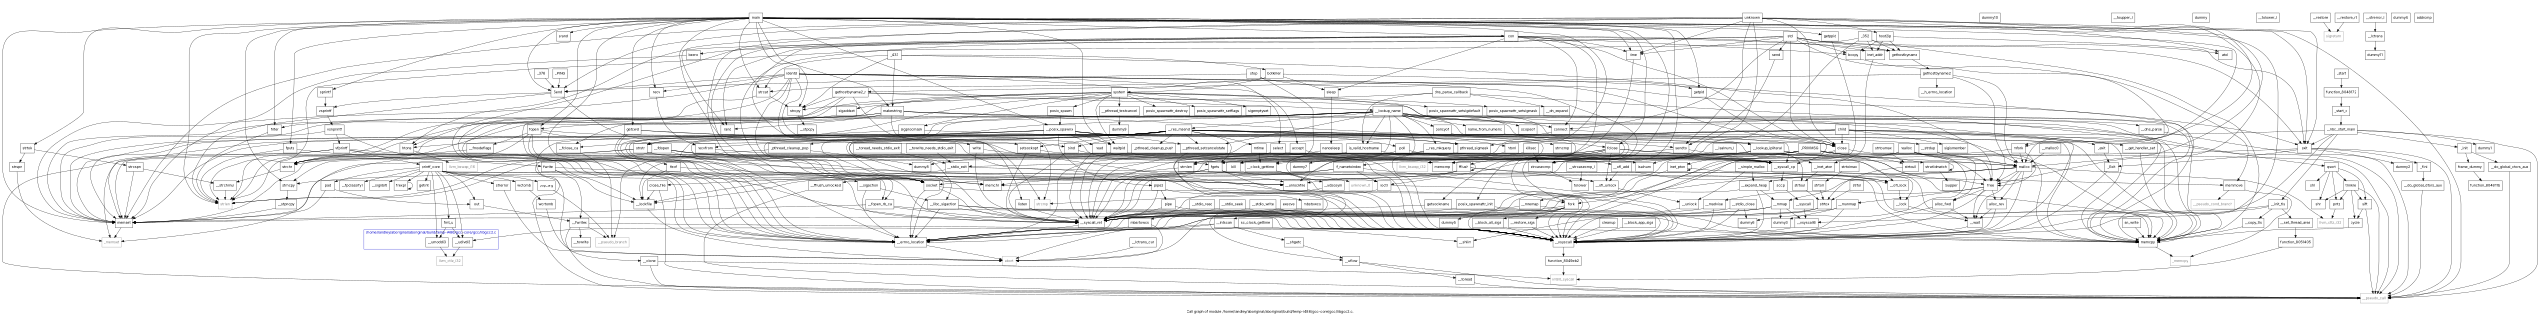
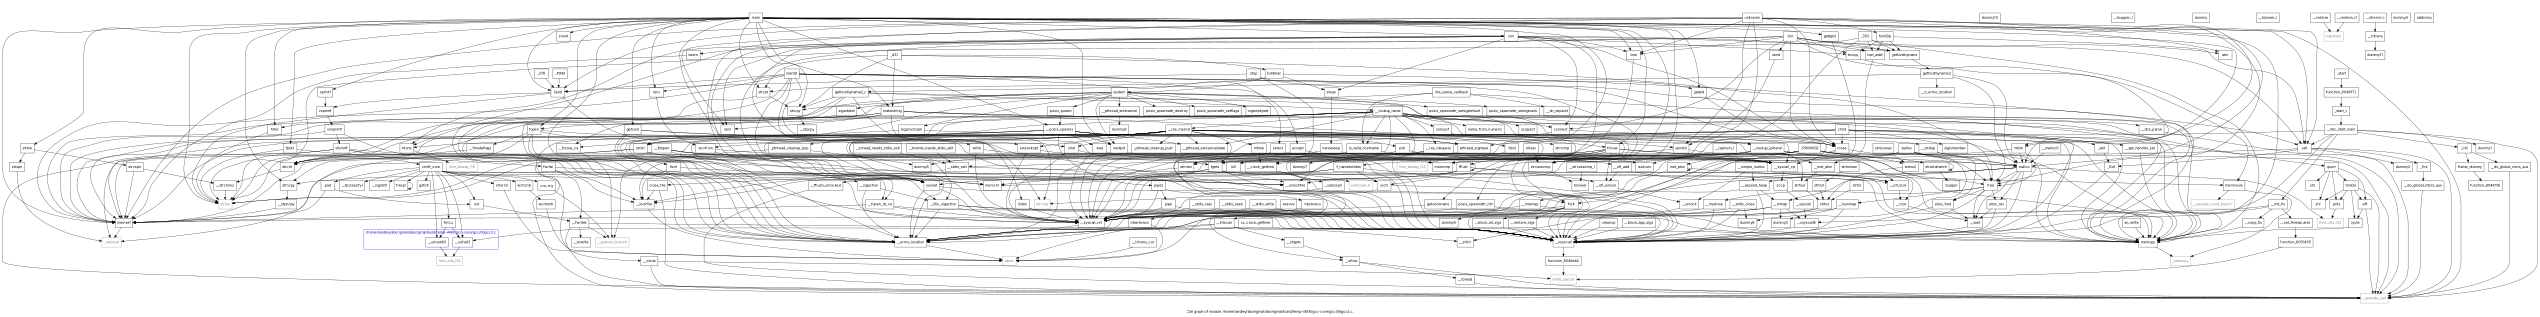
(898, 183) -> (798, 171)
